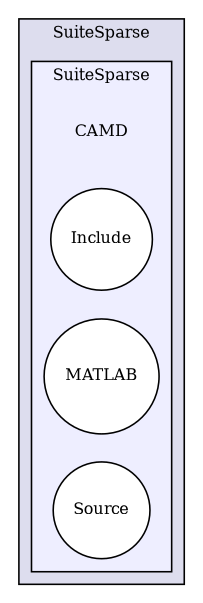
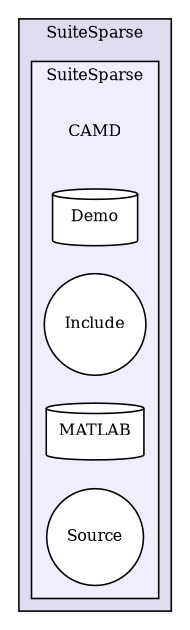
none -> (95, 217)
(102, 376) -> (95, 432)
